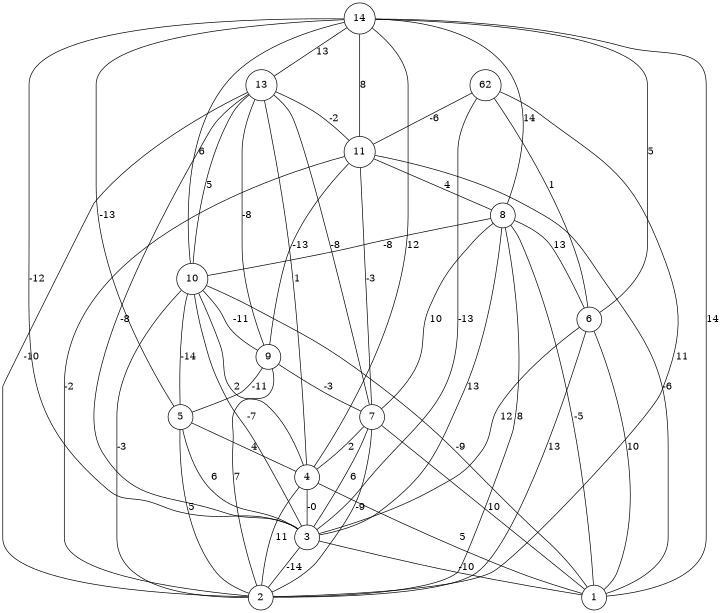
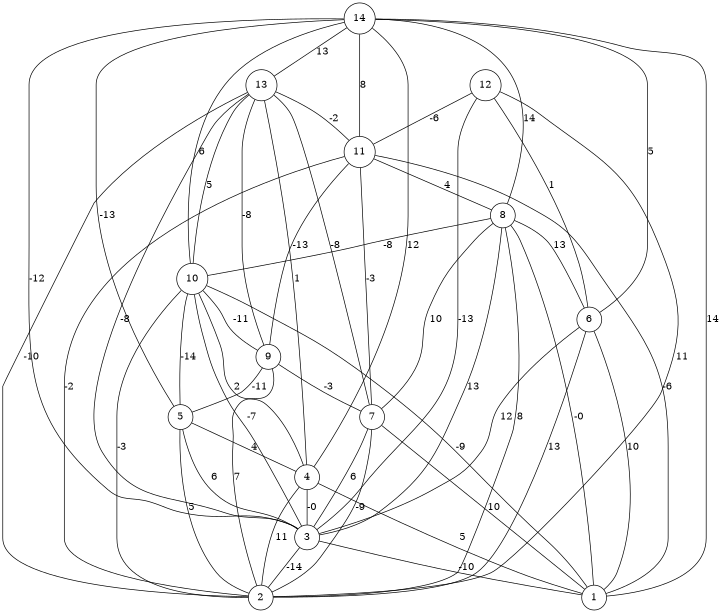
(486, 85) -> (486, 85)
(579, 417) -> (579, 417)
(341, 449) -> none
